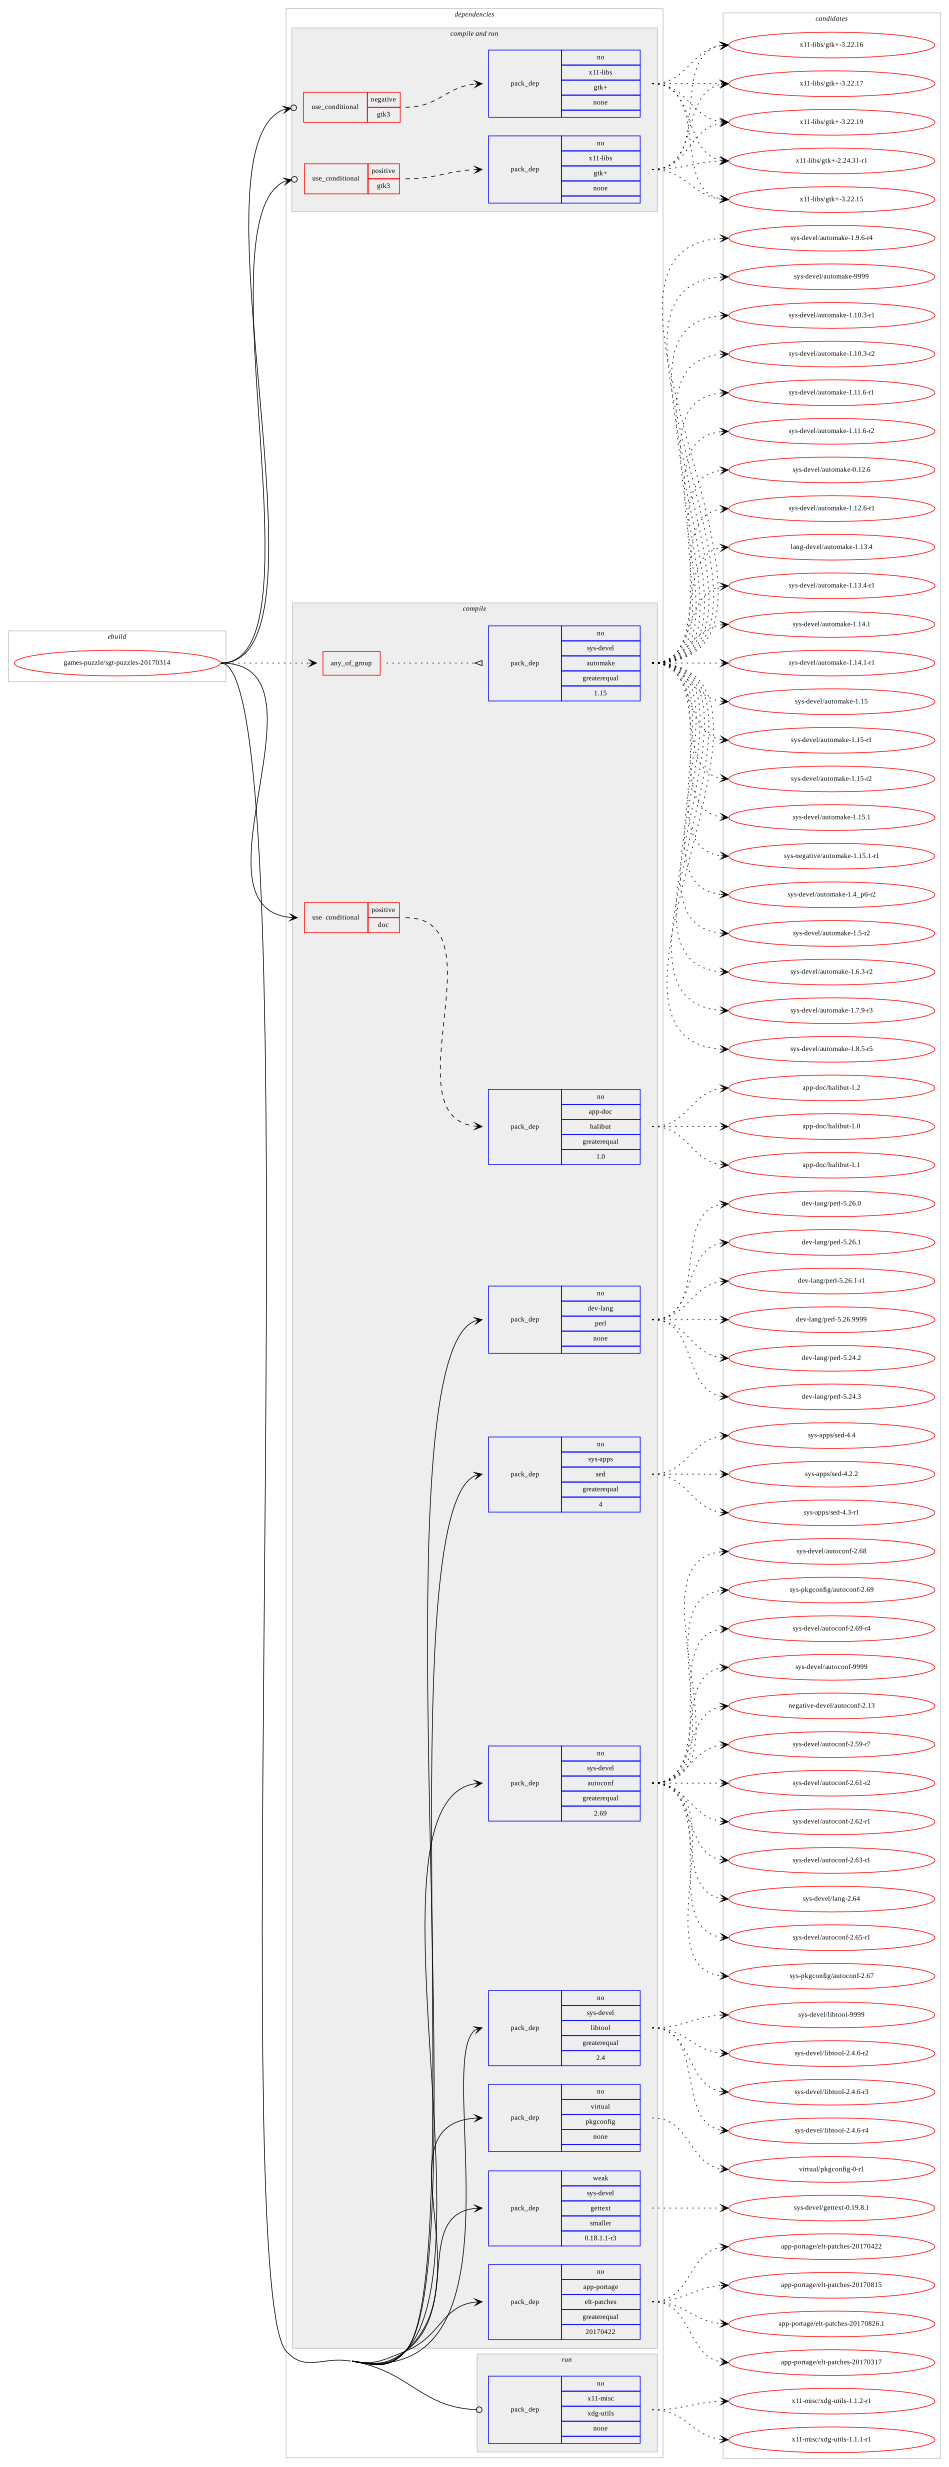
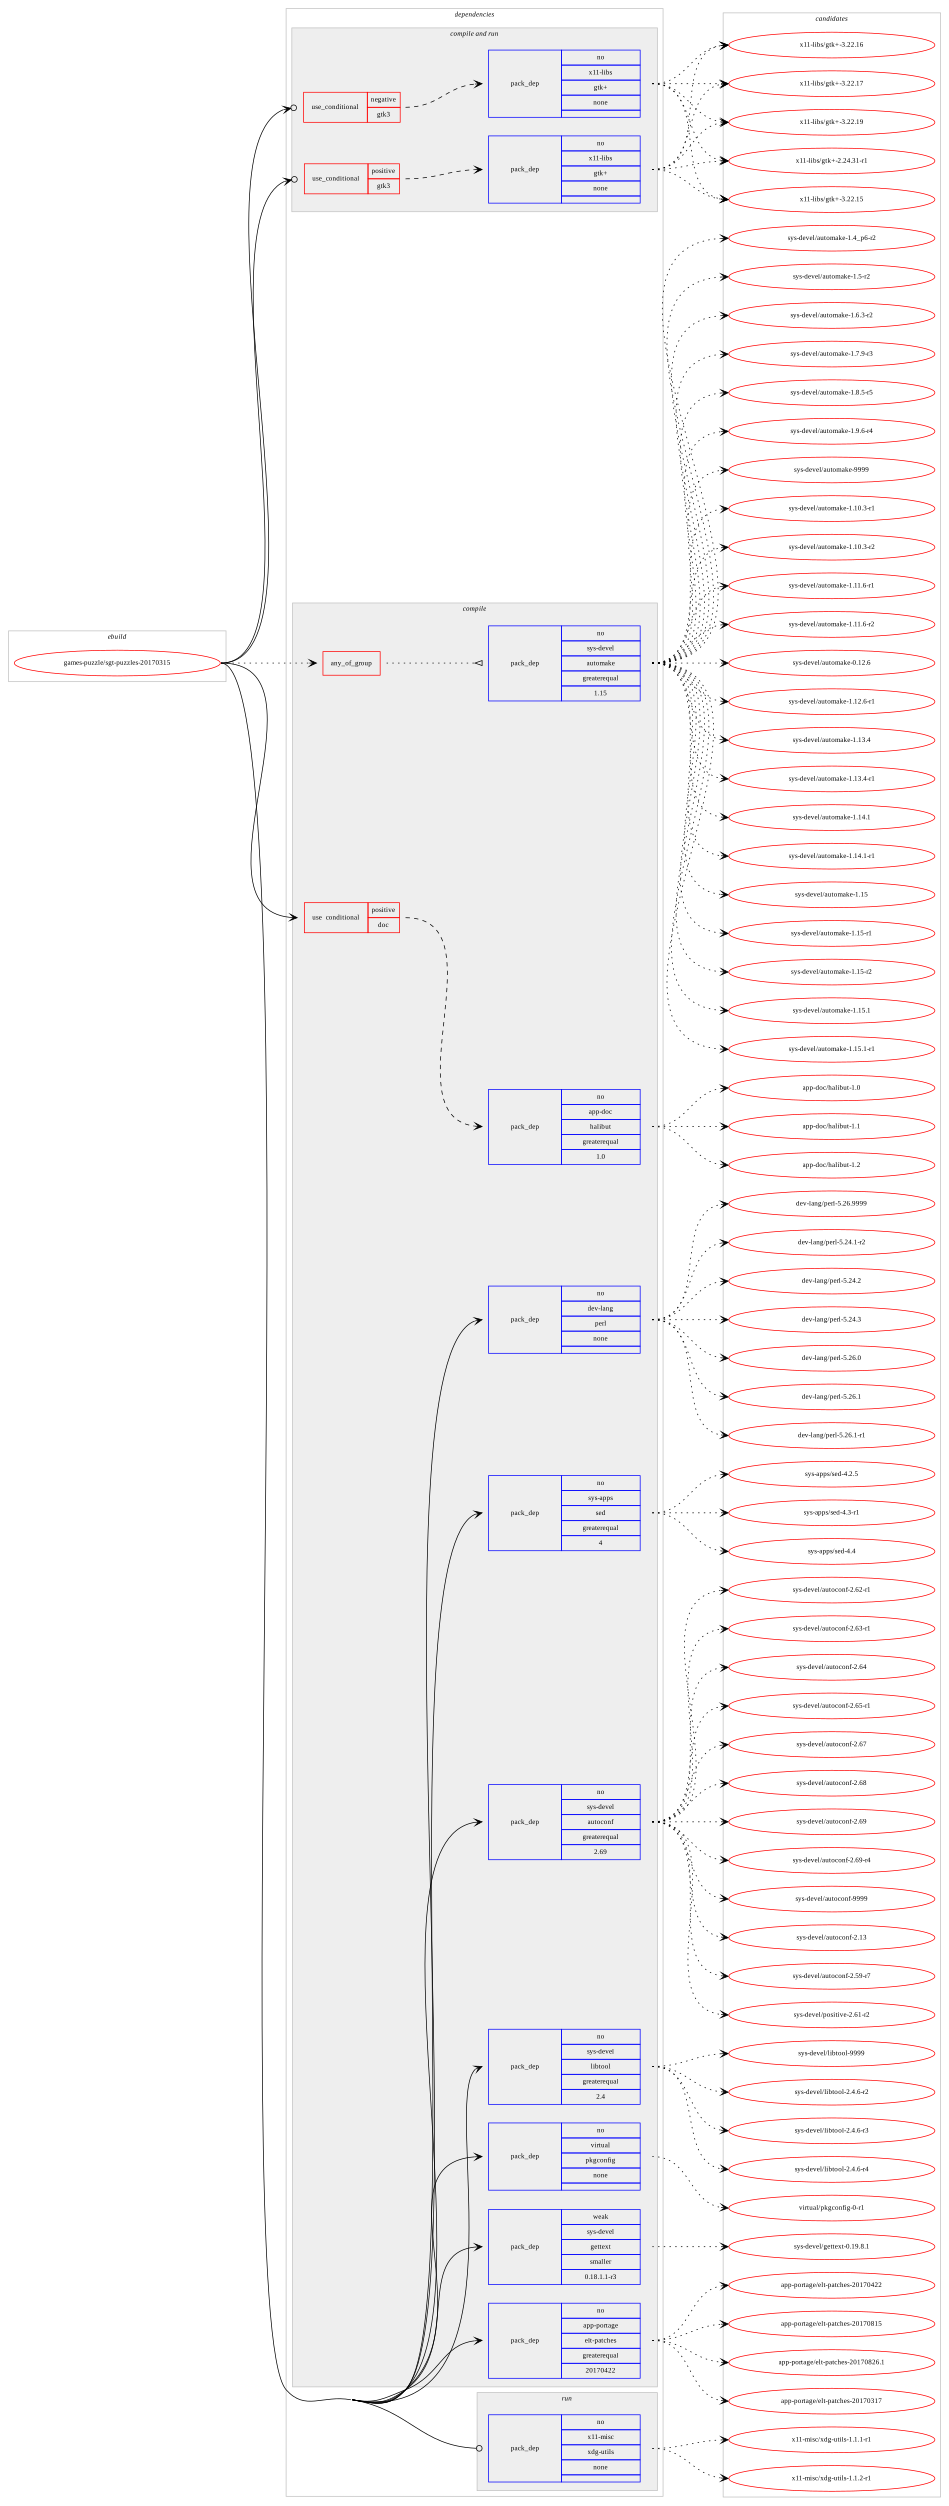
(832, 547) -> (832, 740)
(117, 663) -> (117, 663)
(832, 856) -> (832, 1049)
none -> (832, 1242)
(832, 1474) -> (832, 1474)
(832, 1590) -> (832, 1822)
(832, 1706) -> (832, 1938)
(832, 1783) -> (832, 2015)
(832, 1899) -> (832, 1667)
(832, 1976) -> (832, 1745)
